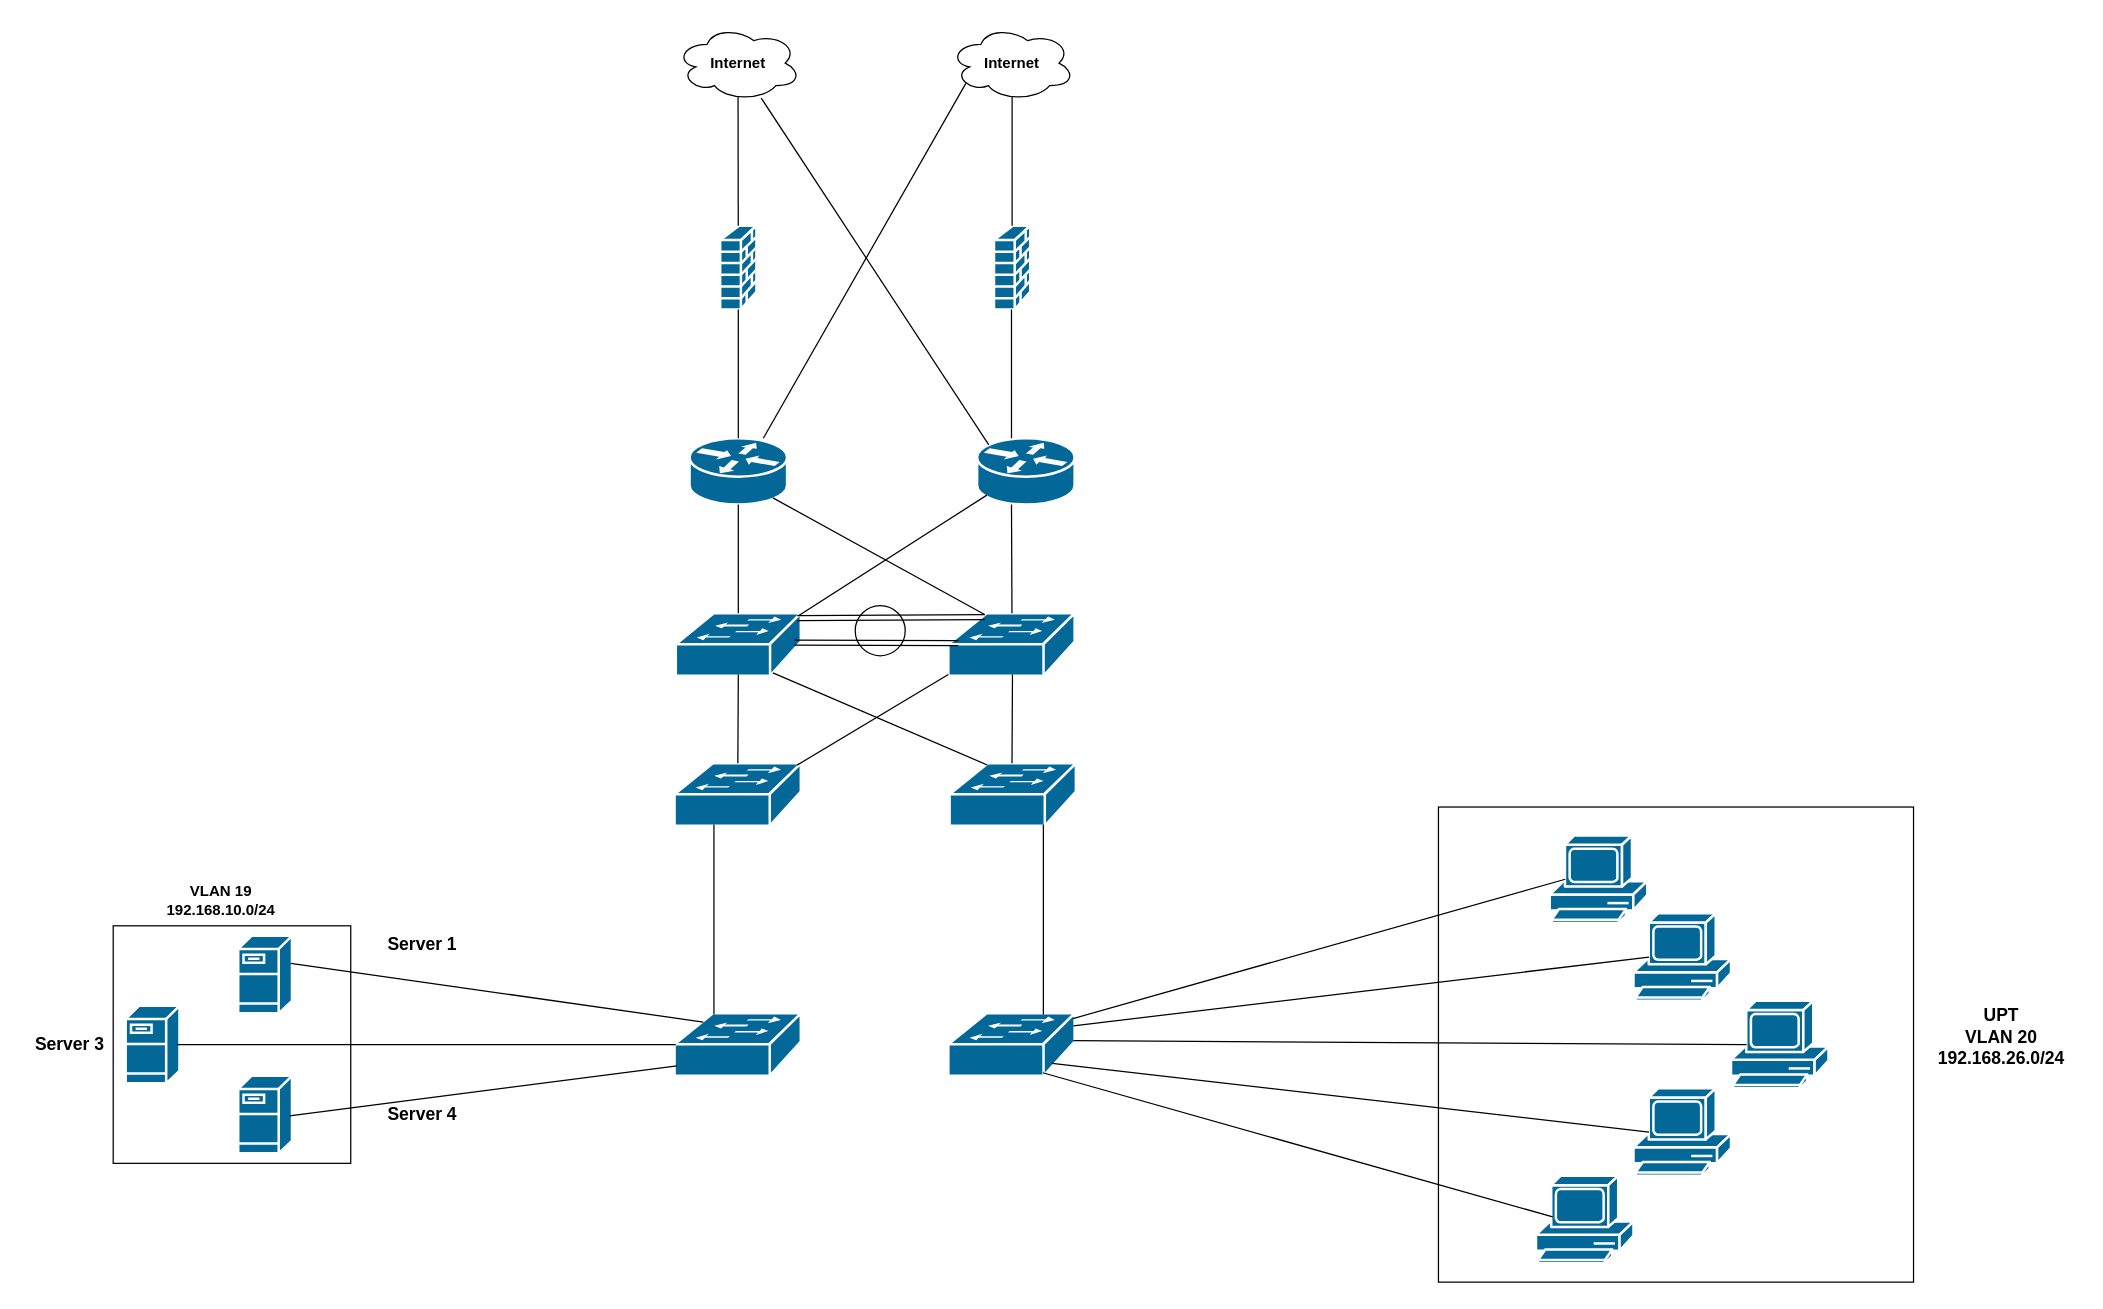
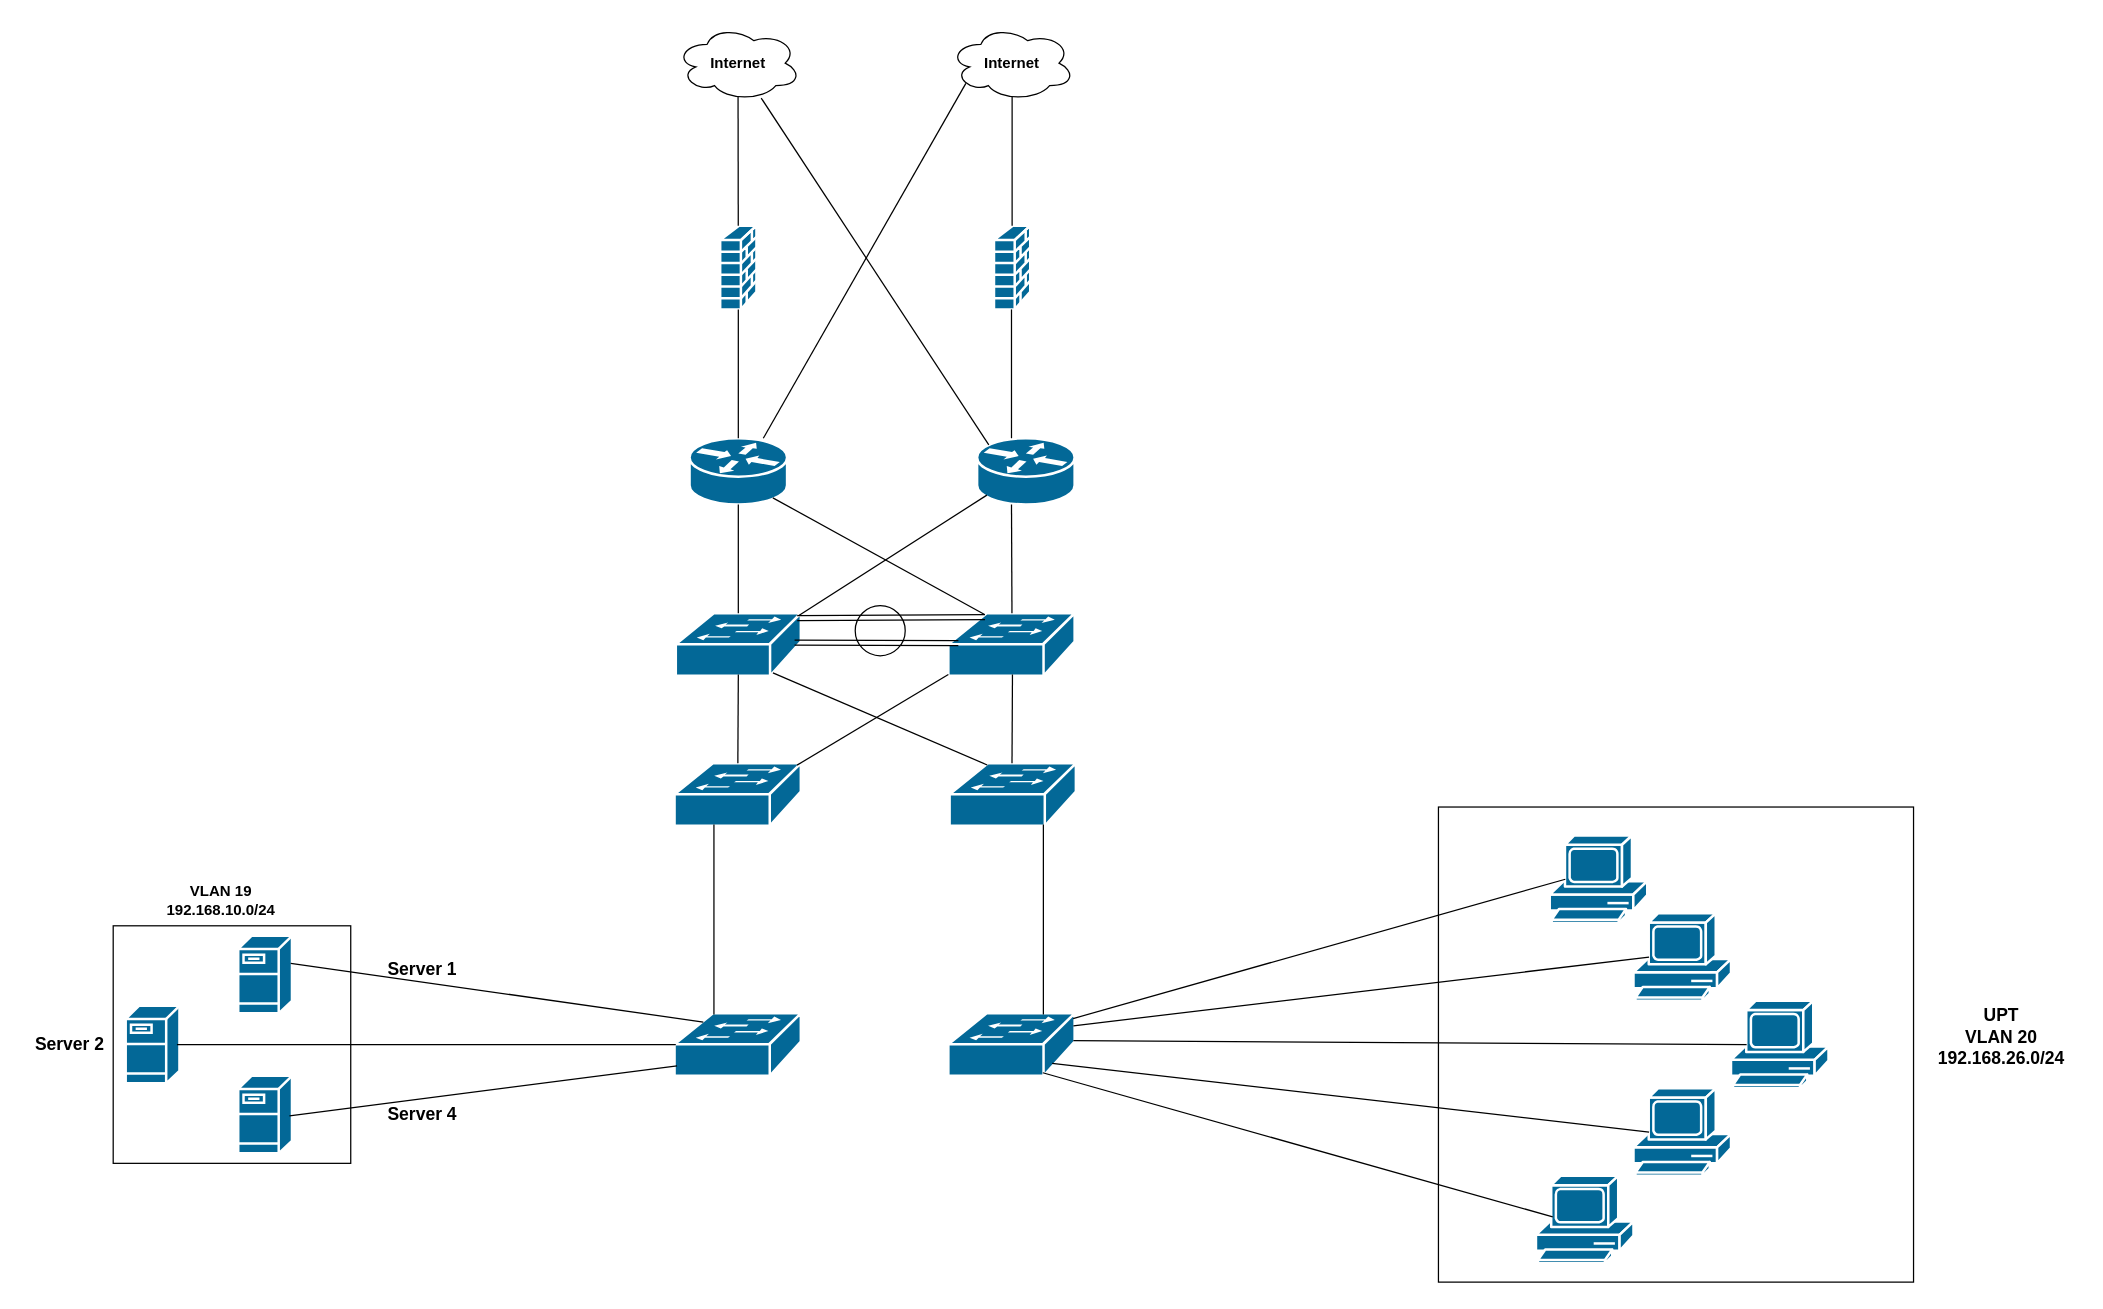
(422, 944) -> (422, 969)
(70, 1044) -> (70, 1044)
